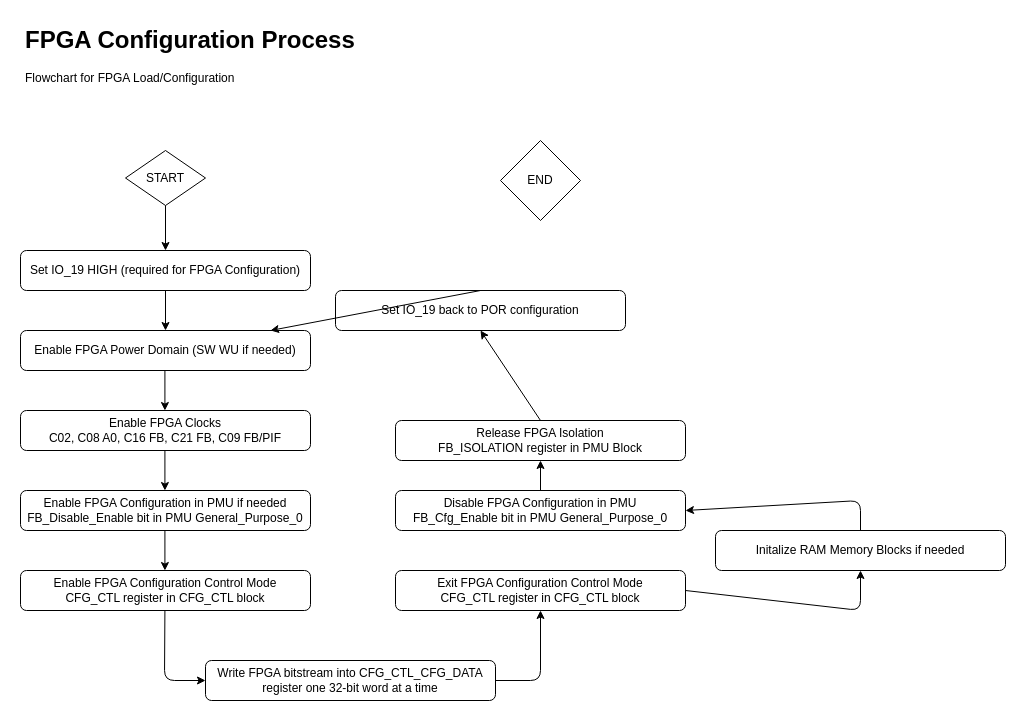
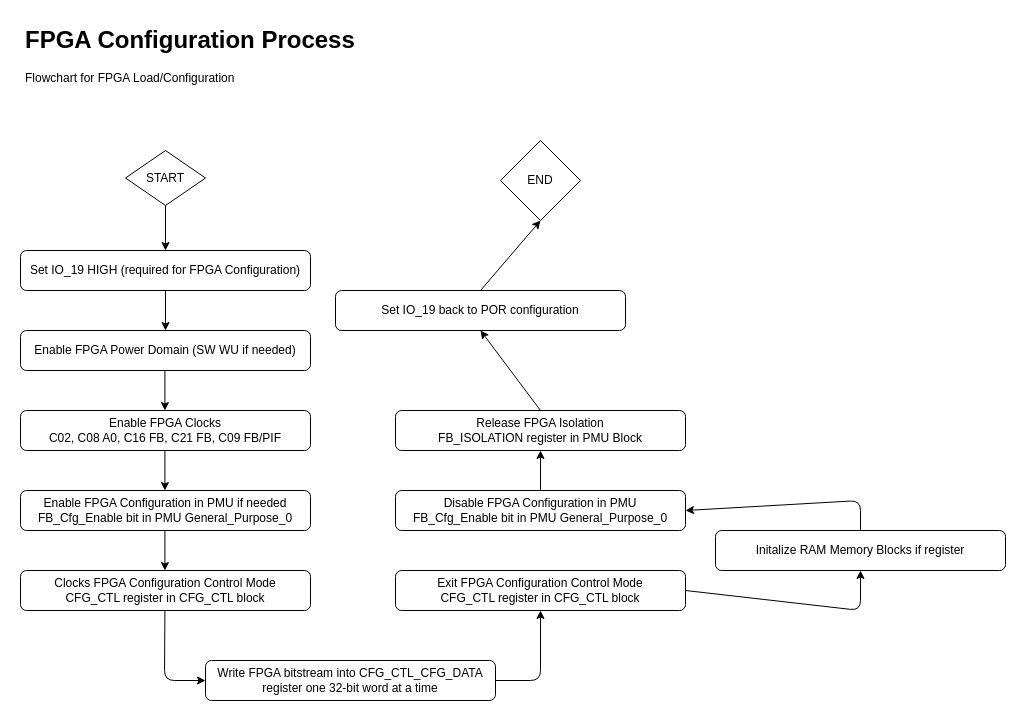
(379, 310) -> (508, 258)
(541, 441) -> (541, 431)
(166, 511) -> (166, 511)
(861, 551) -> (861, 551)
(166, 591) -> (166, 591)
